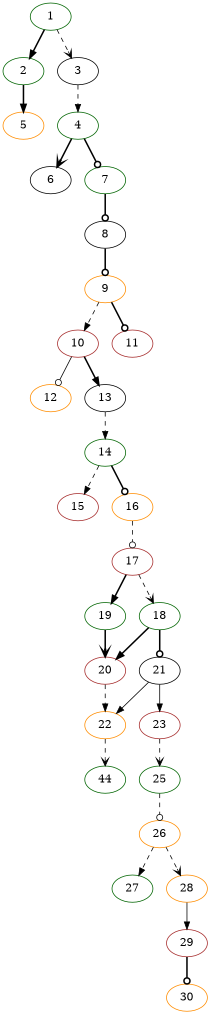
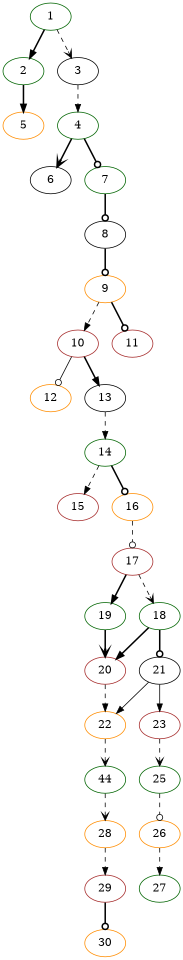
(172, 858) -> (105, 803)
(187, 912) -> (105, 858)
